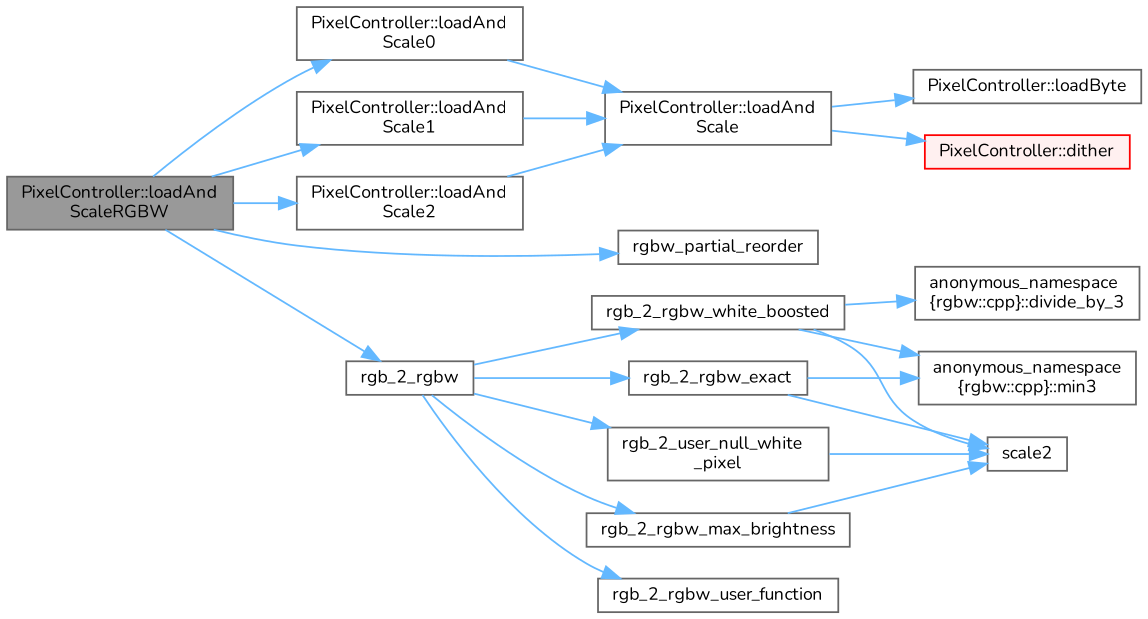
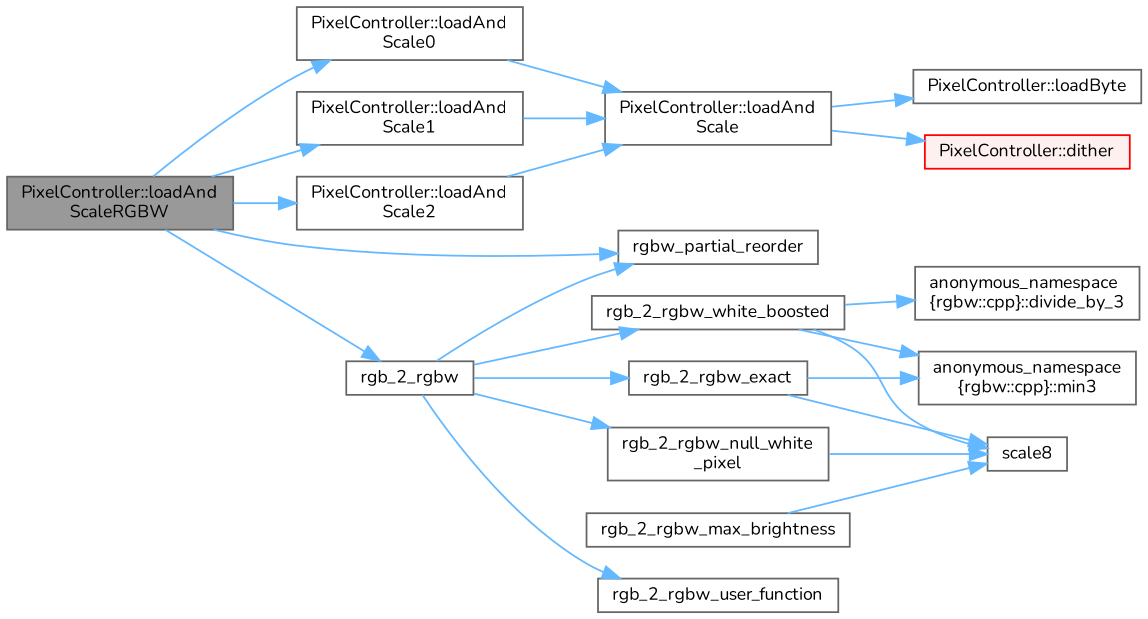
(718, 454) -> (718, 454)
(1027, 454) -> (1027, 454)
(520, 459) -> (523, 309)
